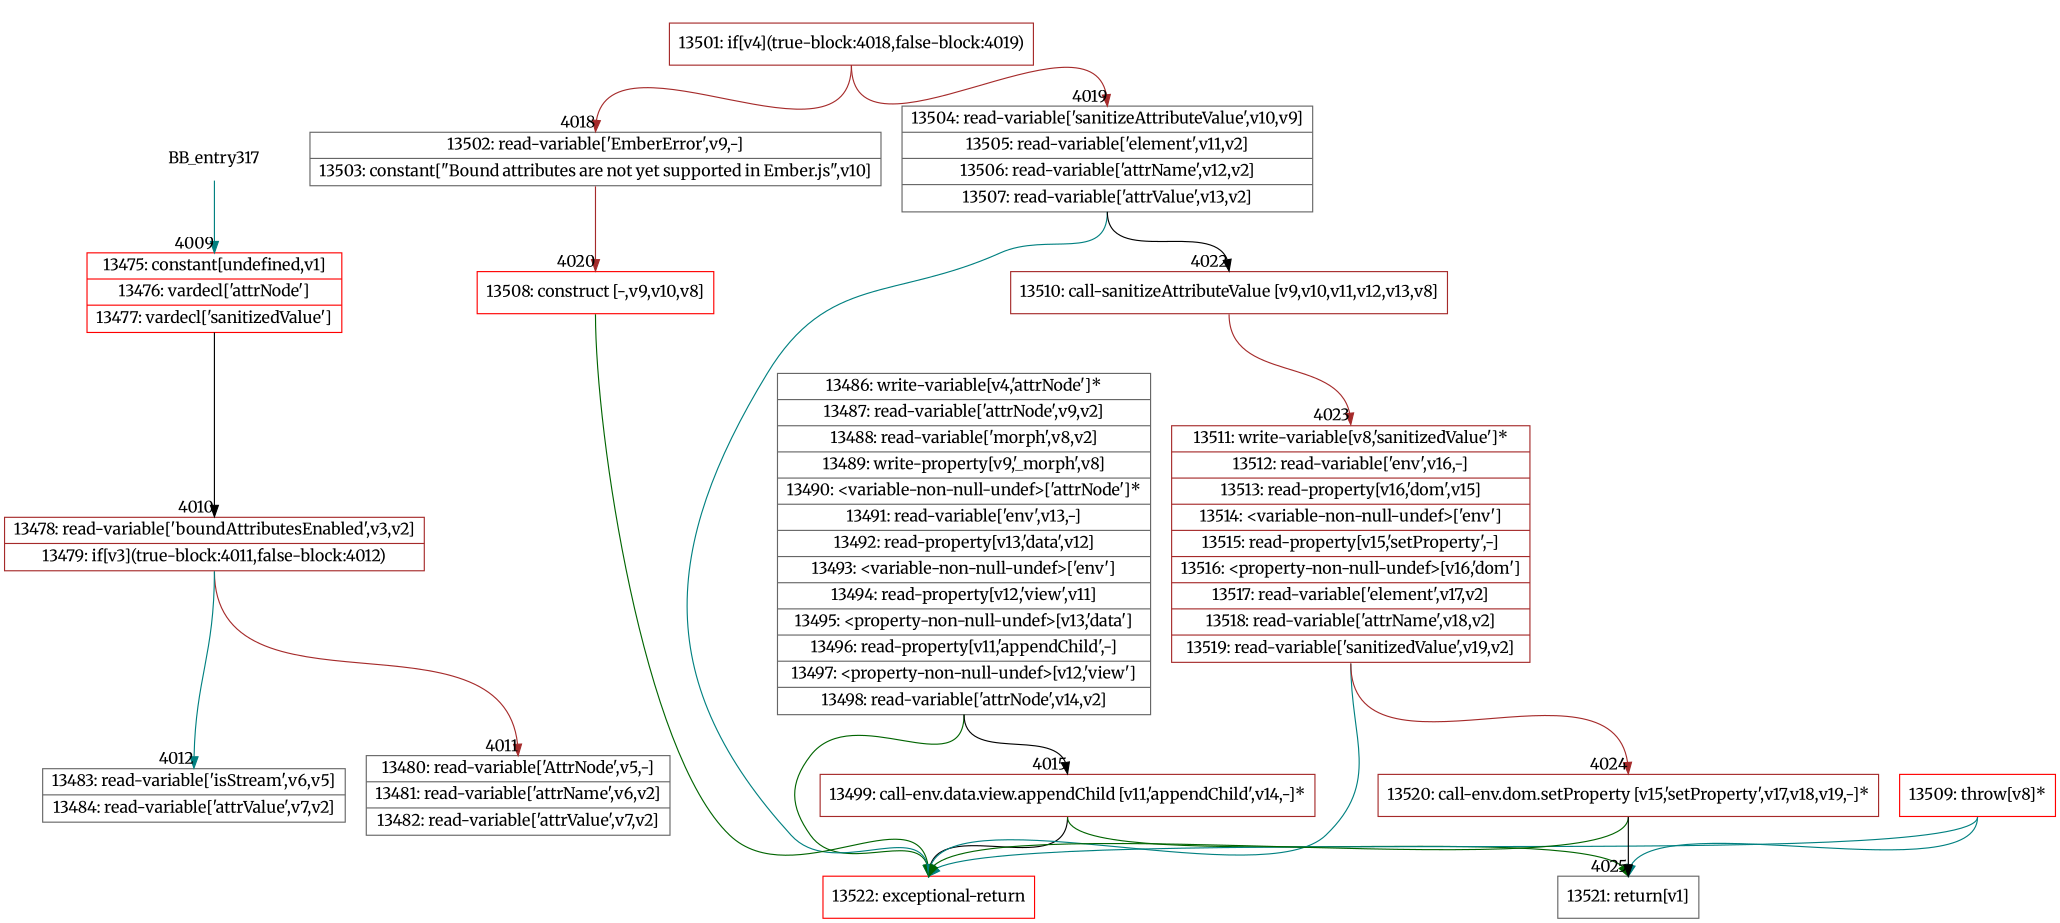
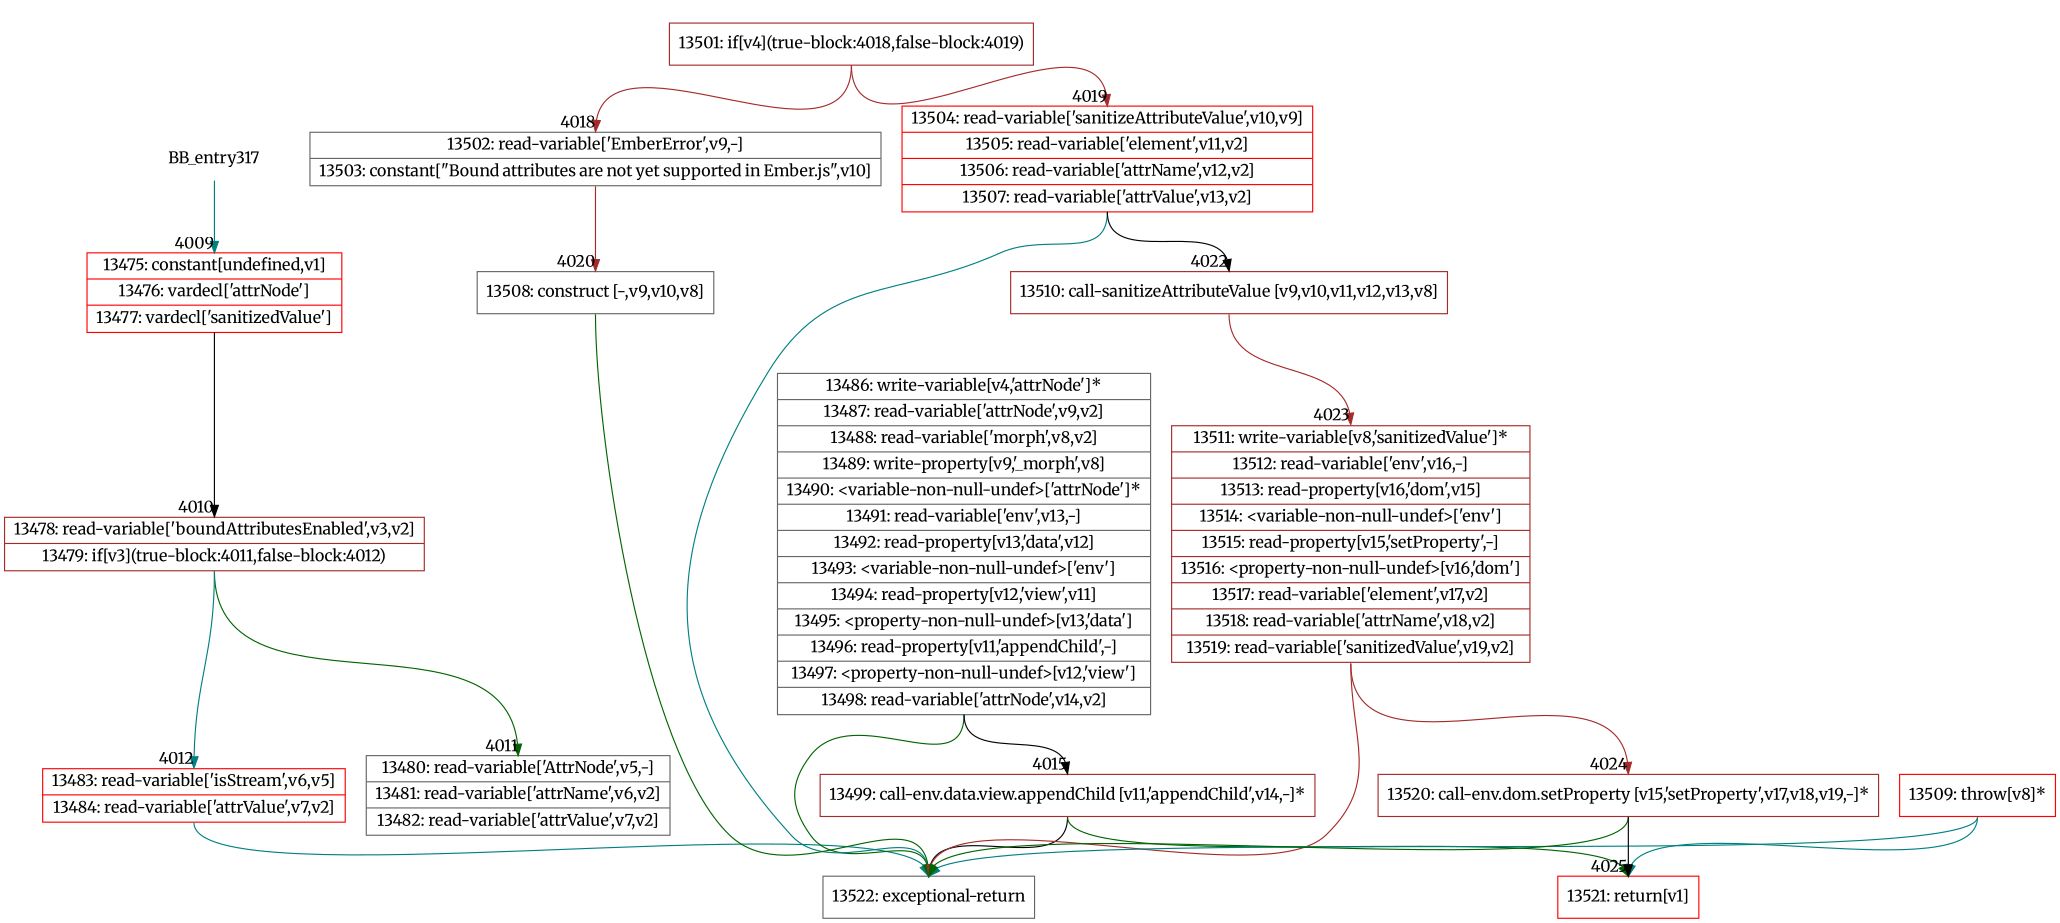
(1107, 159) -> (1107, 159)
(595, 293) -> (595, 293)
(361, 663) -> (361, 663)
(194, 795) -> (194, 795)
none -> (556, 850)
(1247, 855) -> (1247, 855)
(929, 897) -> (929, 897)
(1628, 897) -> (1628, 897)
